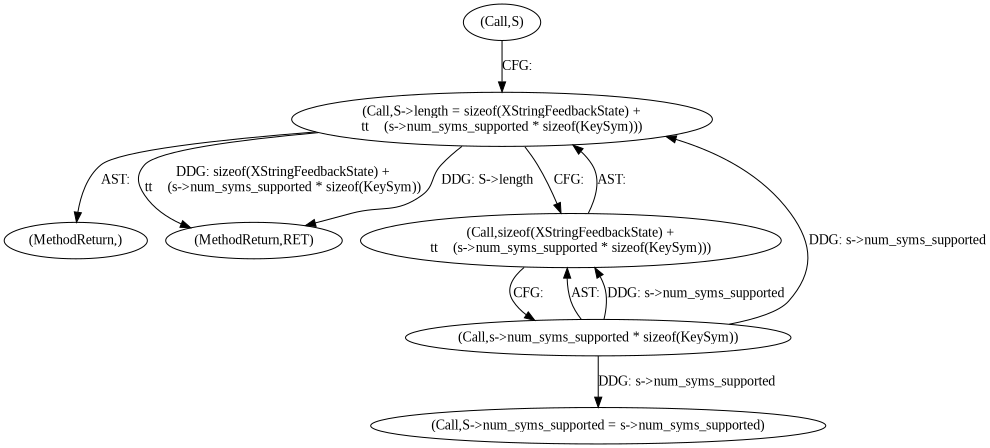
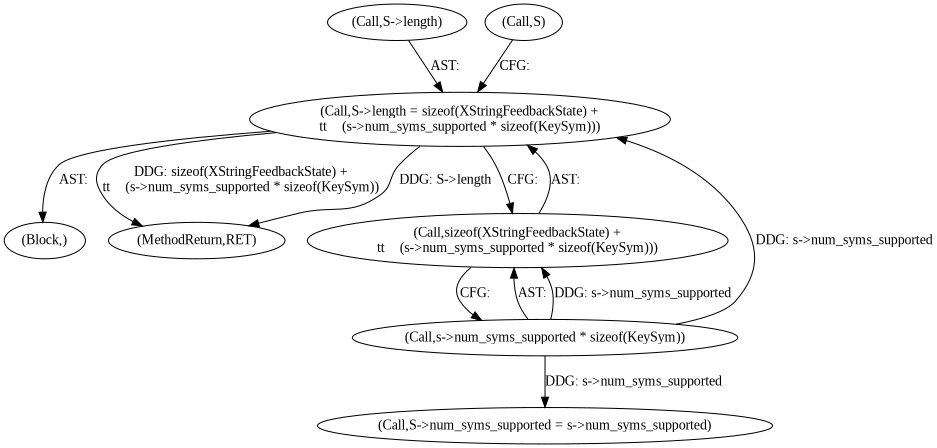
none -> (397, 22)
(76, 241) -> (45, 241)
